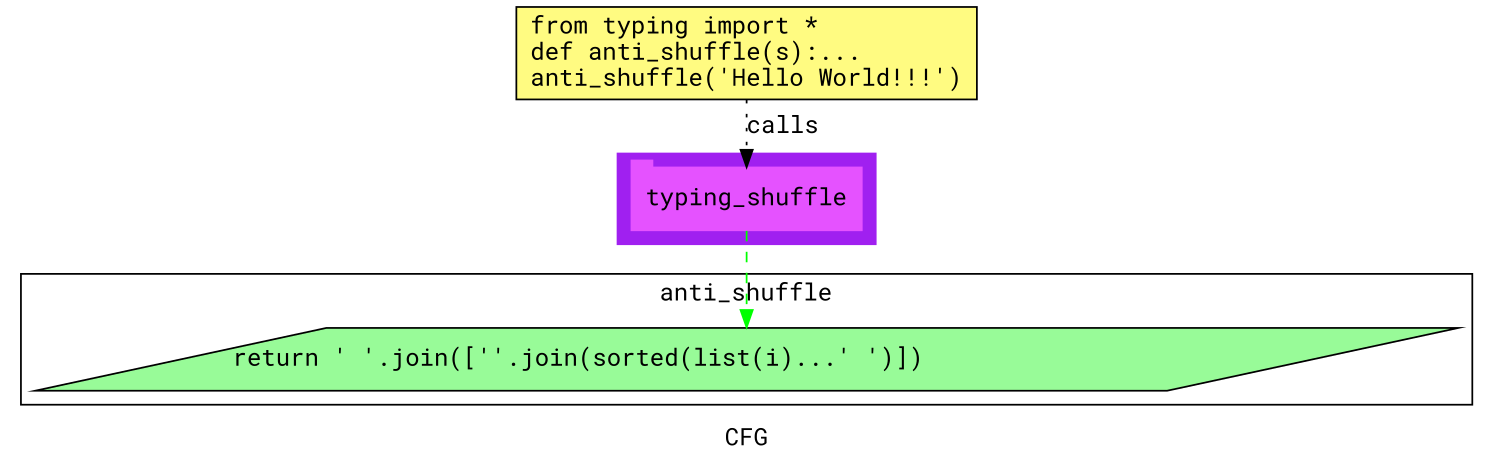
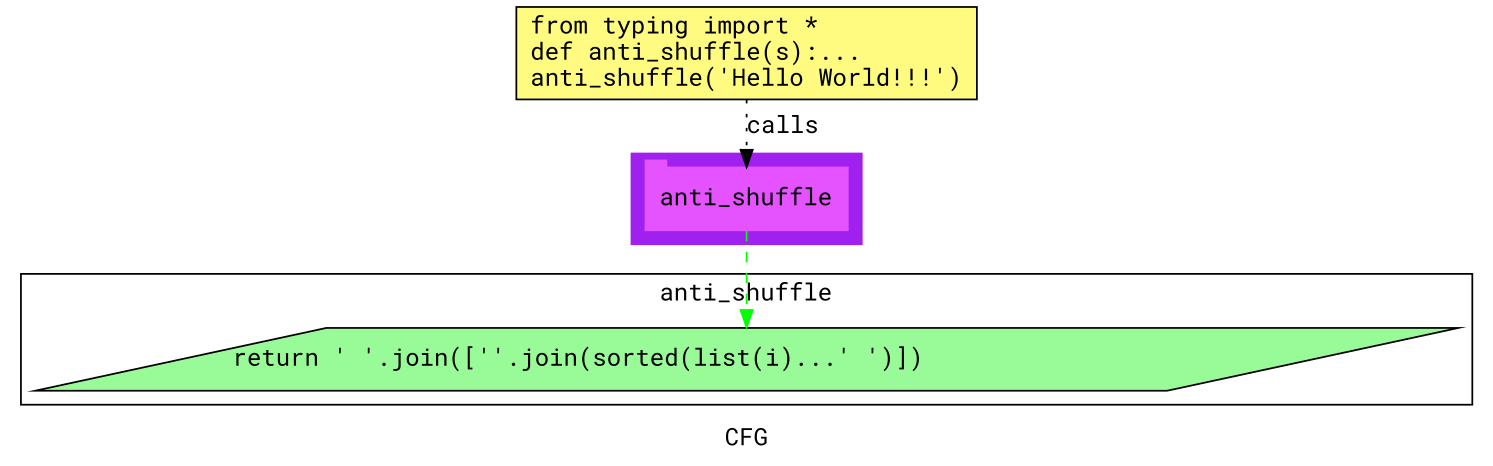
(747, 199) -> (747, 199)
